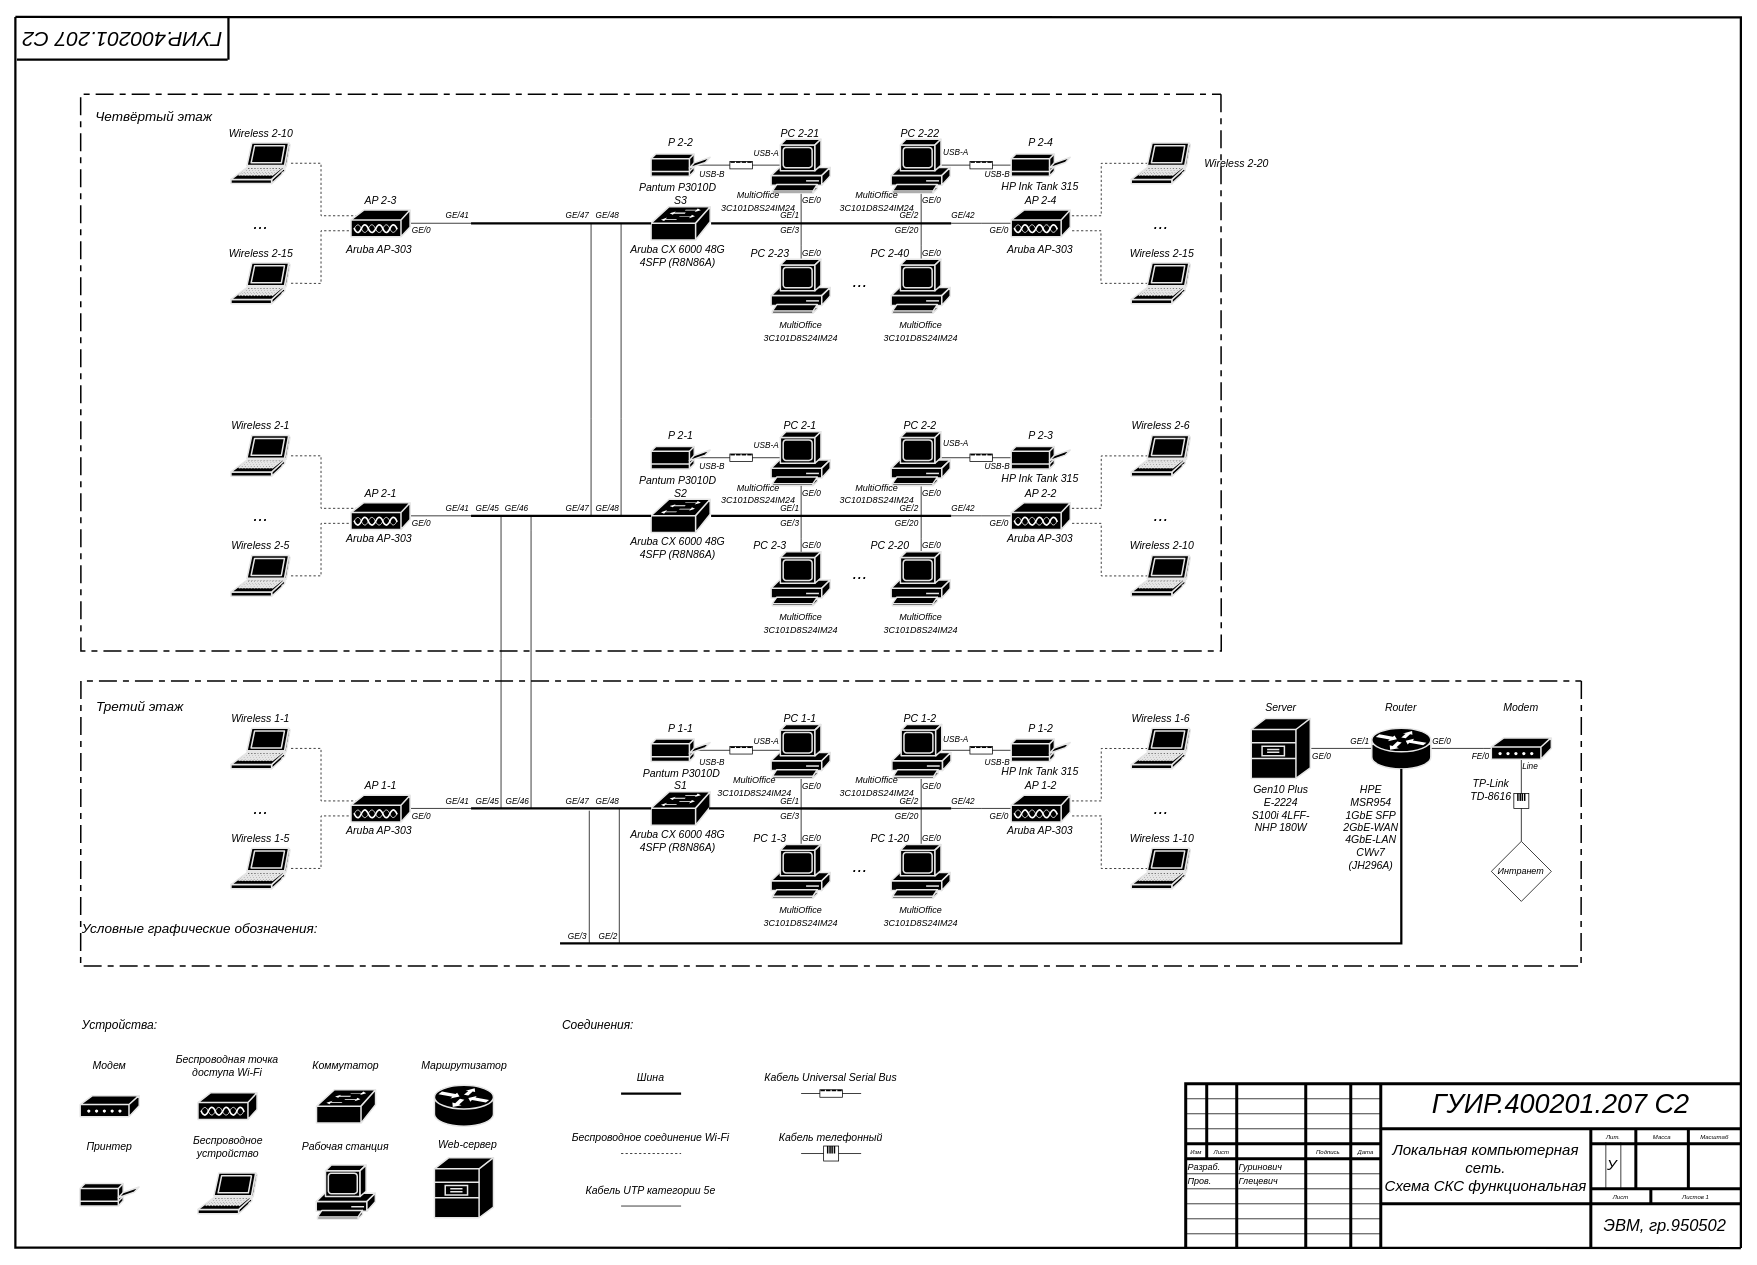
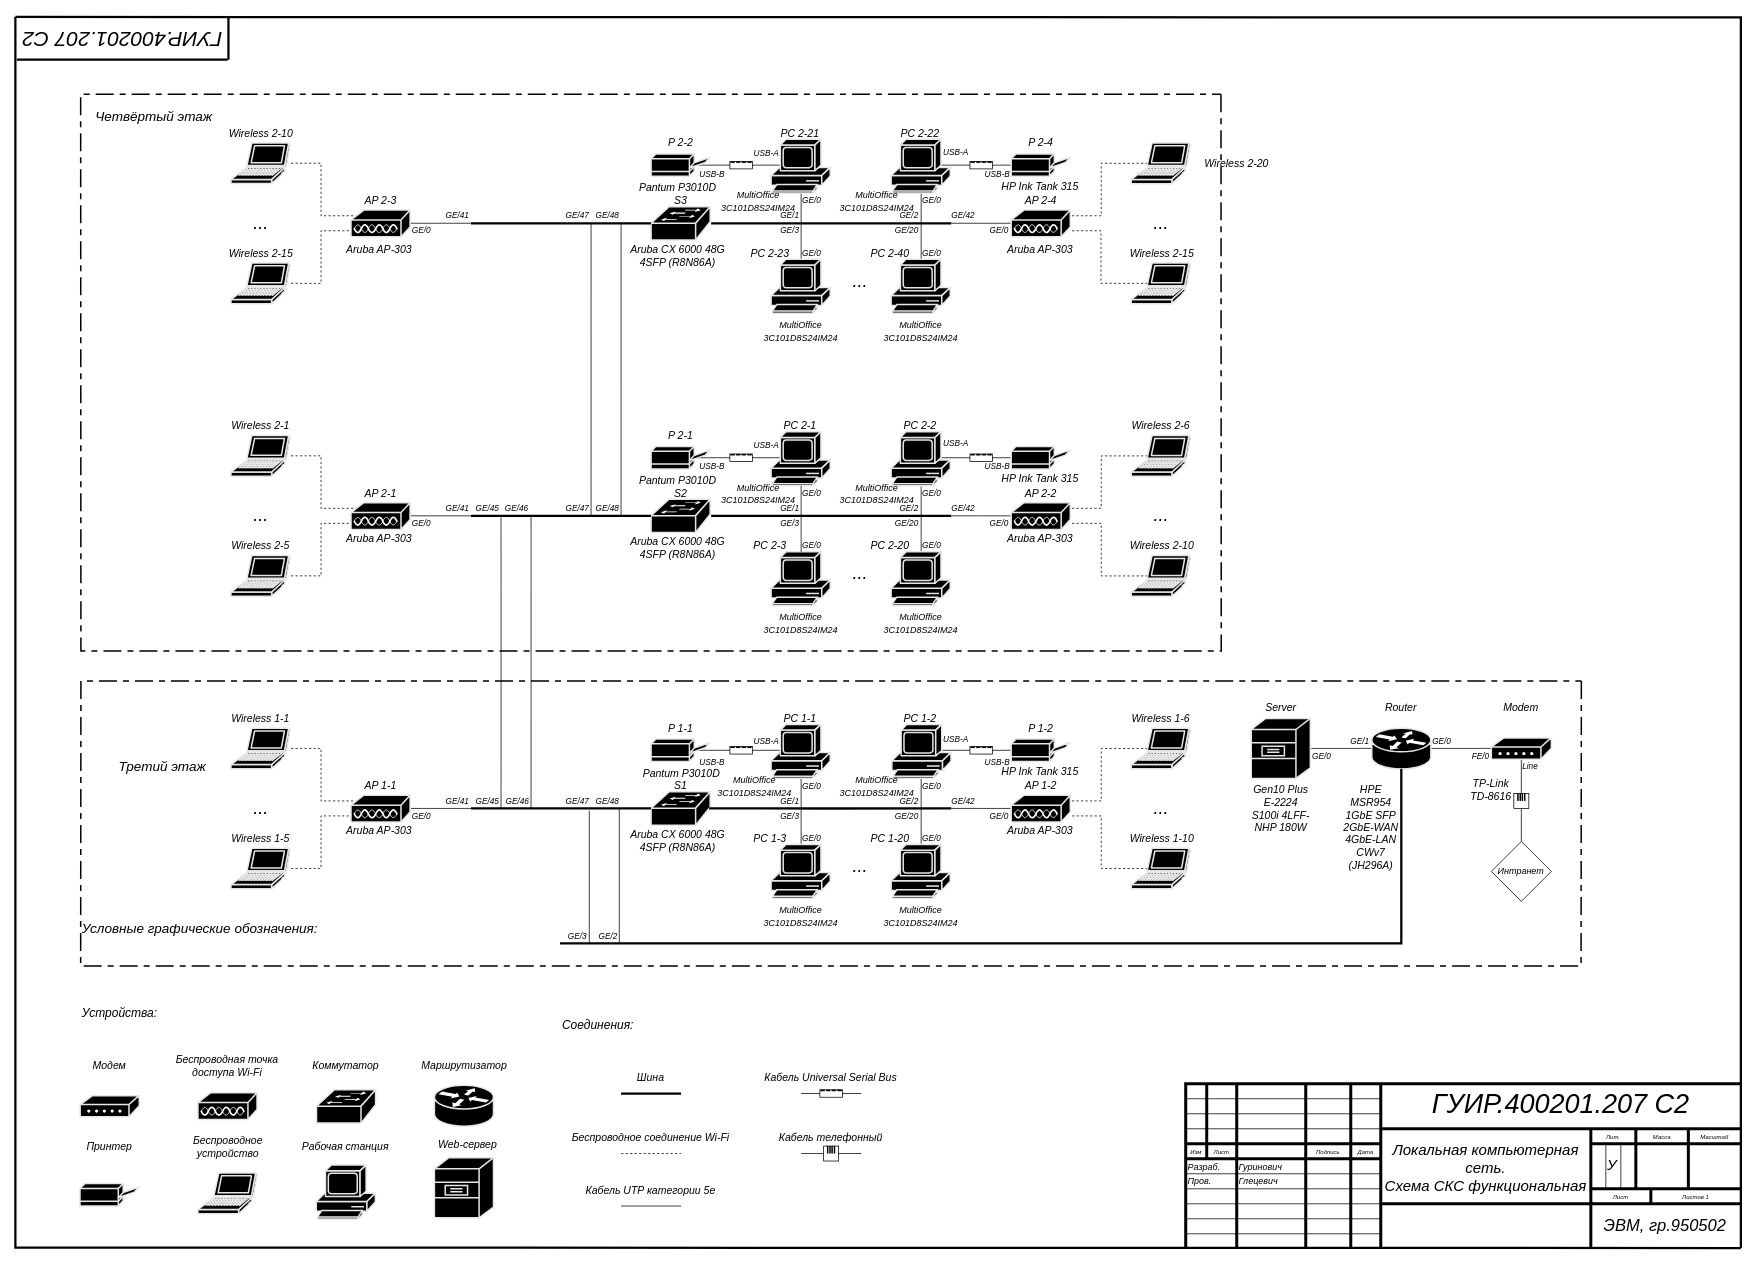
(1041, 435) -> none
(141, 707) -> (163, 767)
(235, 1022) -> (235, 1011)
